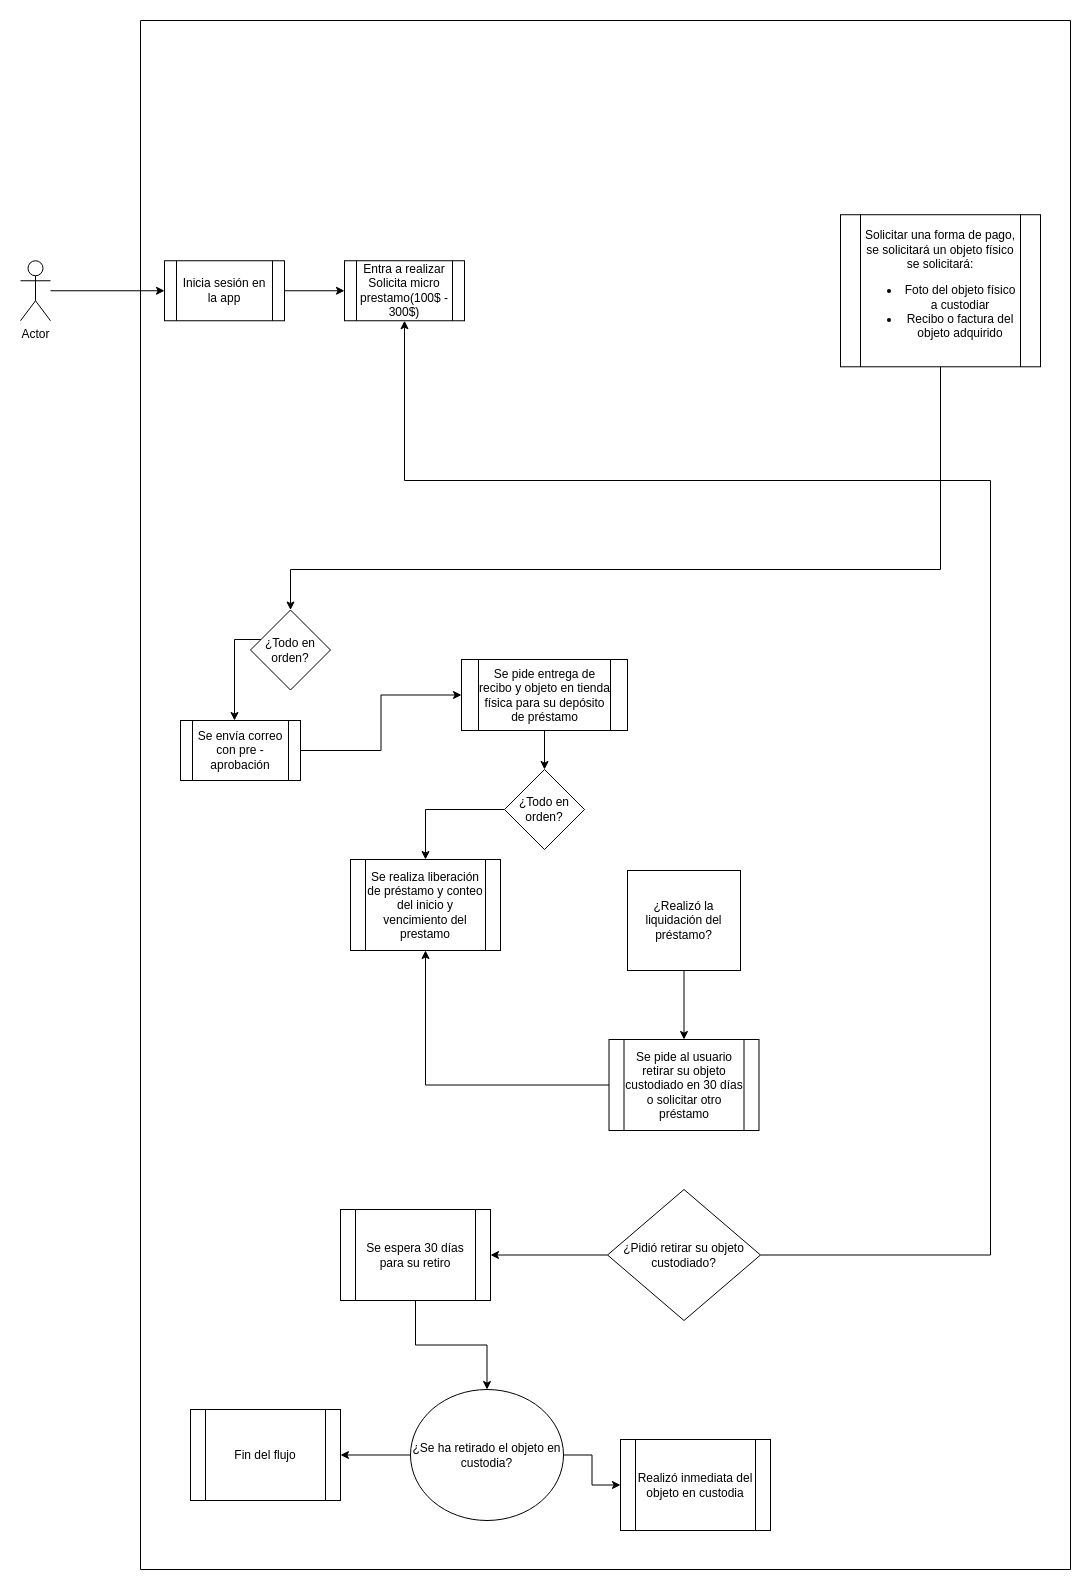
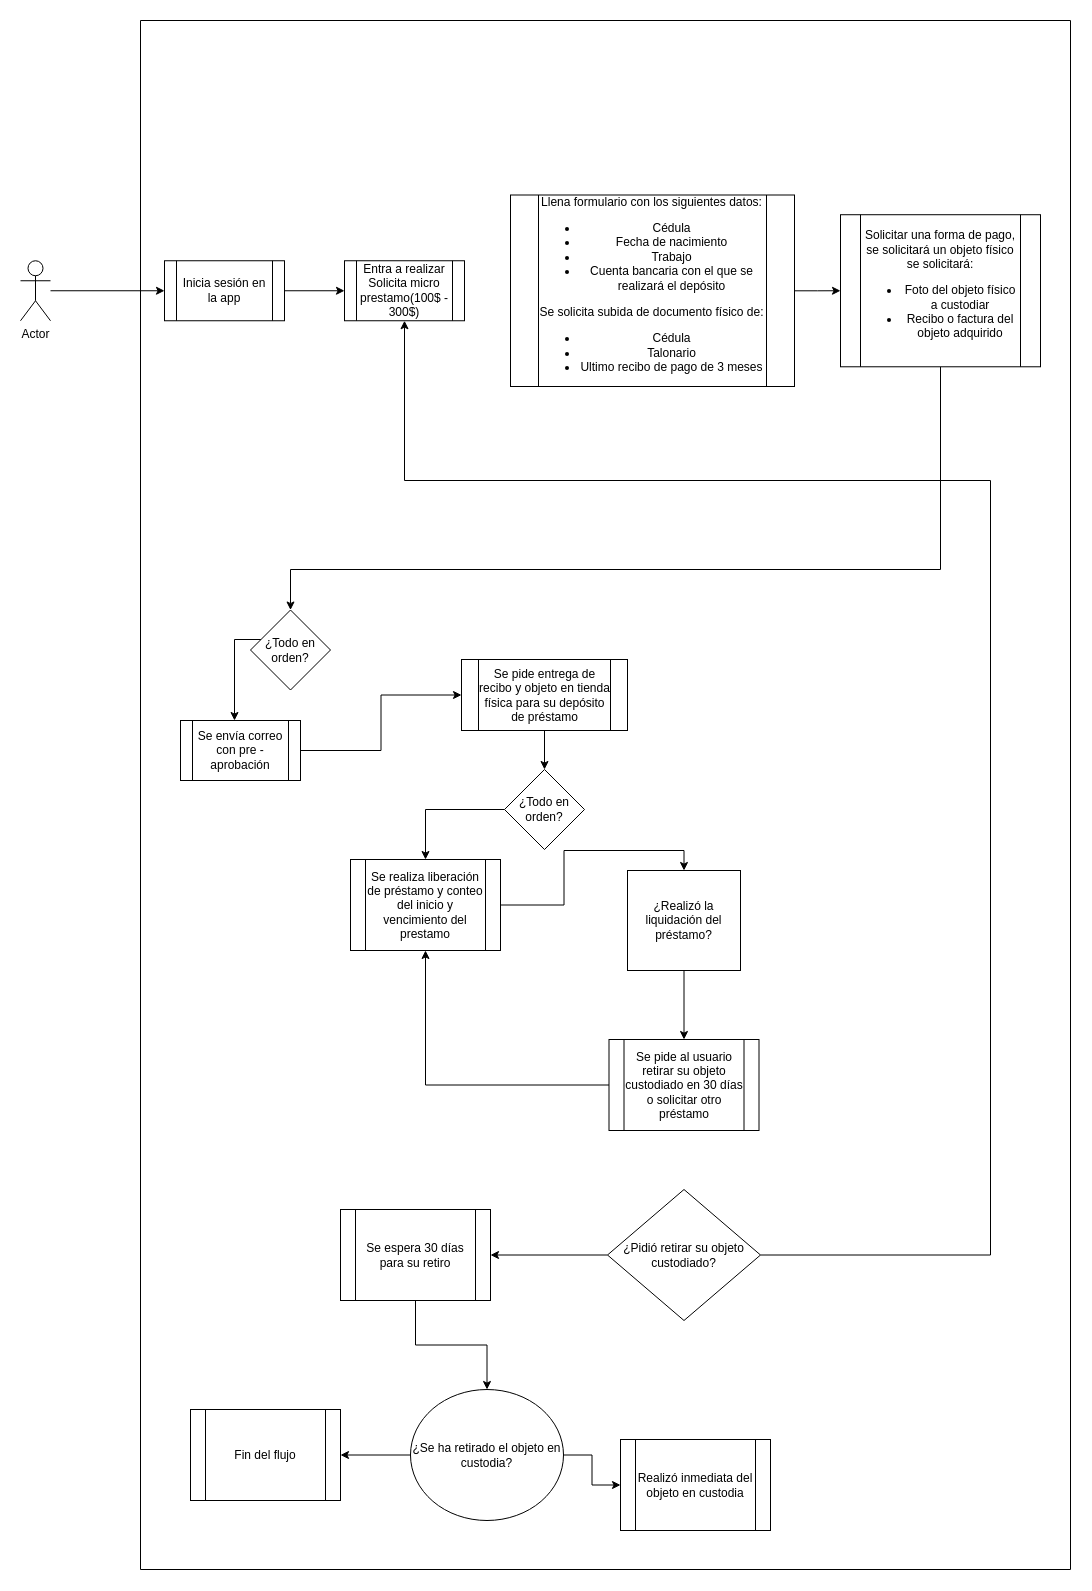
none -> (653, 291)
none -> (814, 291)
none -> (572, 851)
